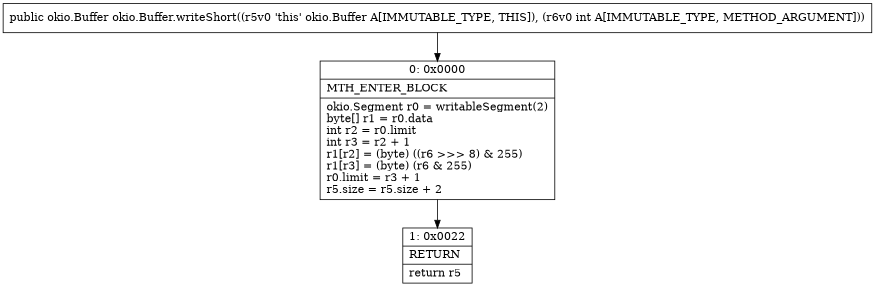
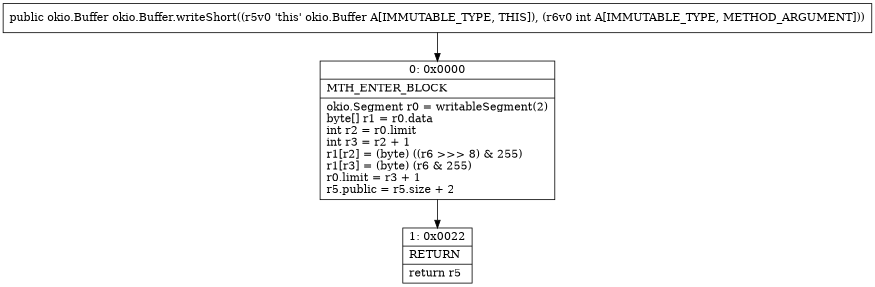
(385, 190) -> (391, 190)
